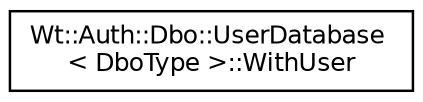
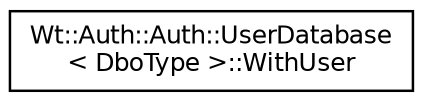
(211, 51) -> (211, 51)
